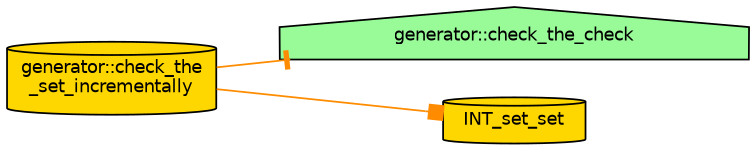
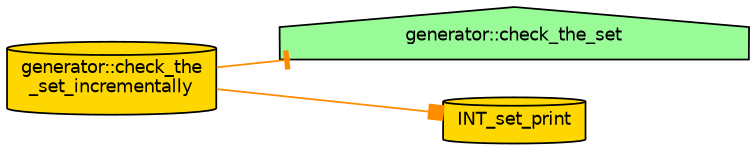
(514, 36) -> (514, 36)
(514, 120) -> (514, 120)
